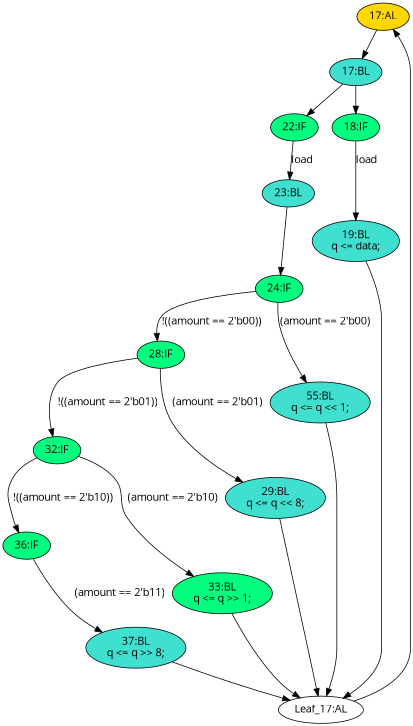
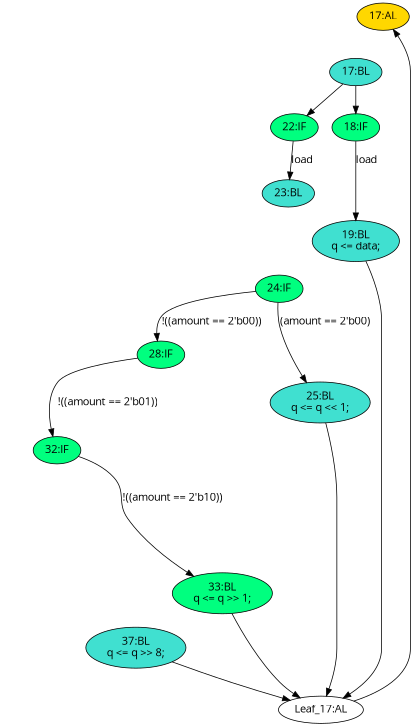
(371, 41) -> none
(284, 237) -> none
(320, 402) -> (320, 402)
(173, 498) -> (173, 498)
(275, 498) -> none
(27, 546) -> none
